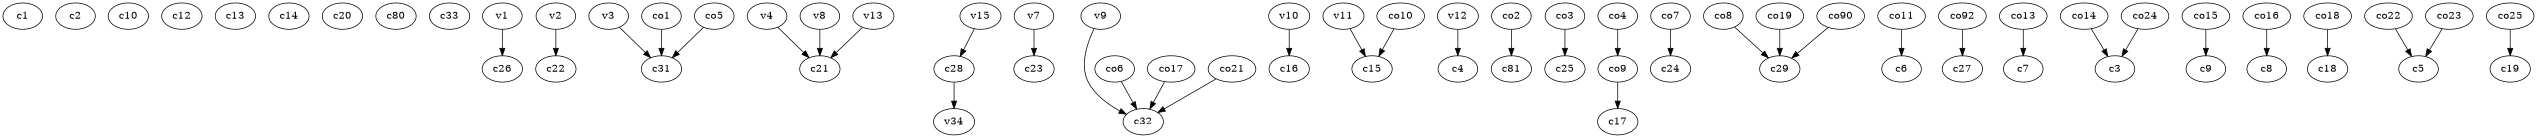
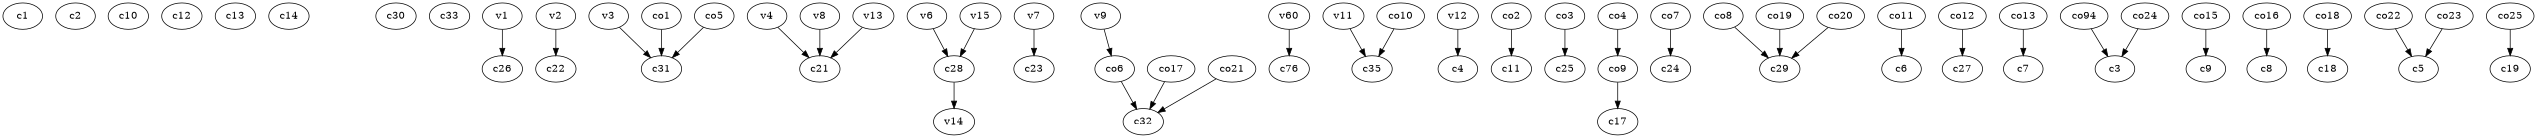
(342, 16) -> none
(396, 16) -> (396, 16)
none -> (927, 16)
(1289, 16) -> (1289, 16)
(1841, 16) -> (1841, 16)
(1962, 16) -> (1962, 16)
(2084, 16) -> (2084, 16)
(1289, 69) -> (1289, 69)
(1372, 69) -> (1372, 69)
(1511, 69) -> (1511, 69)
(1086, 76) -> (1107, 39)
(954, 122) -> (954, 122)
